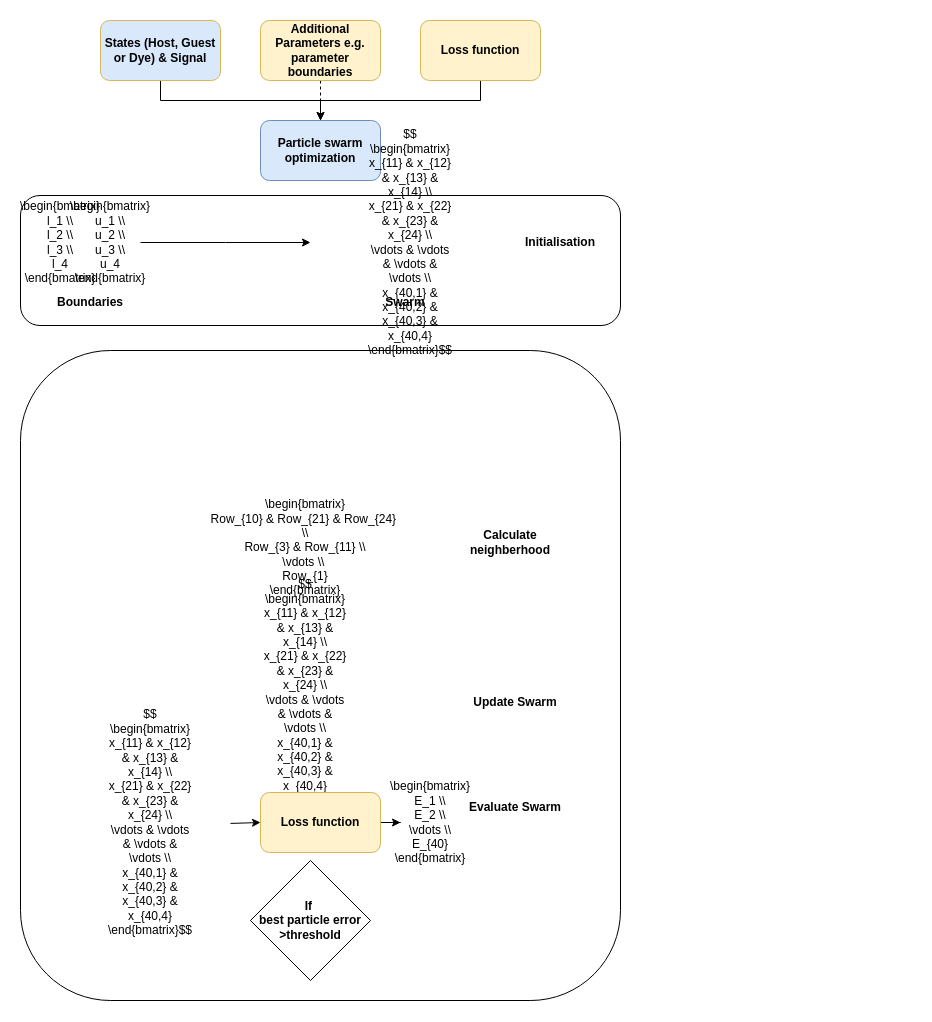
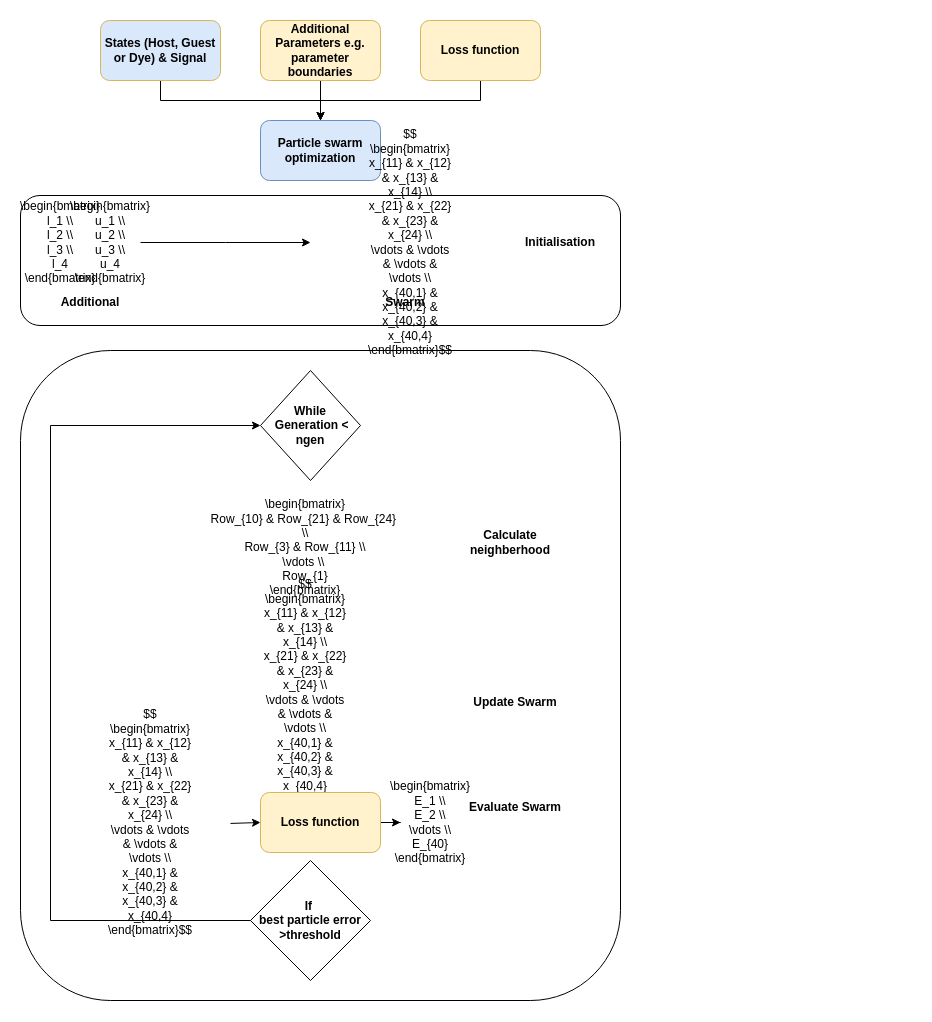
(321, 90) -> (321, 90)
(318, 101) -> (318, 101)
(91, 303) -> (91, 303)
none -> (311, 426)
none -> (51, 672)
